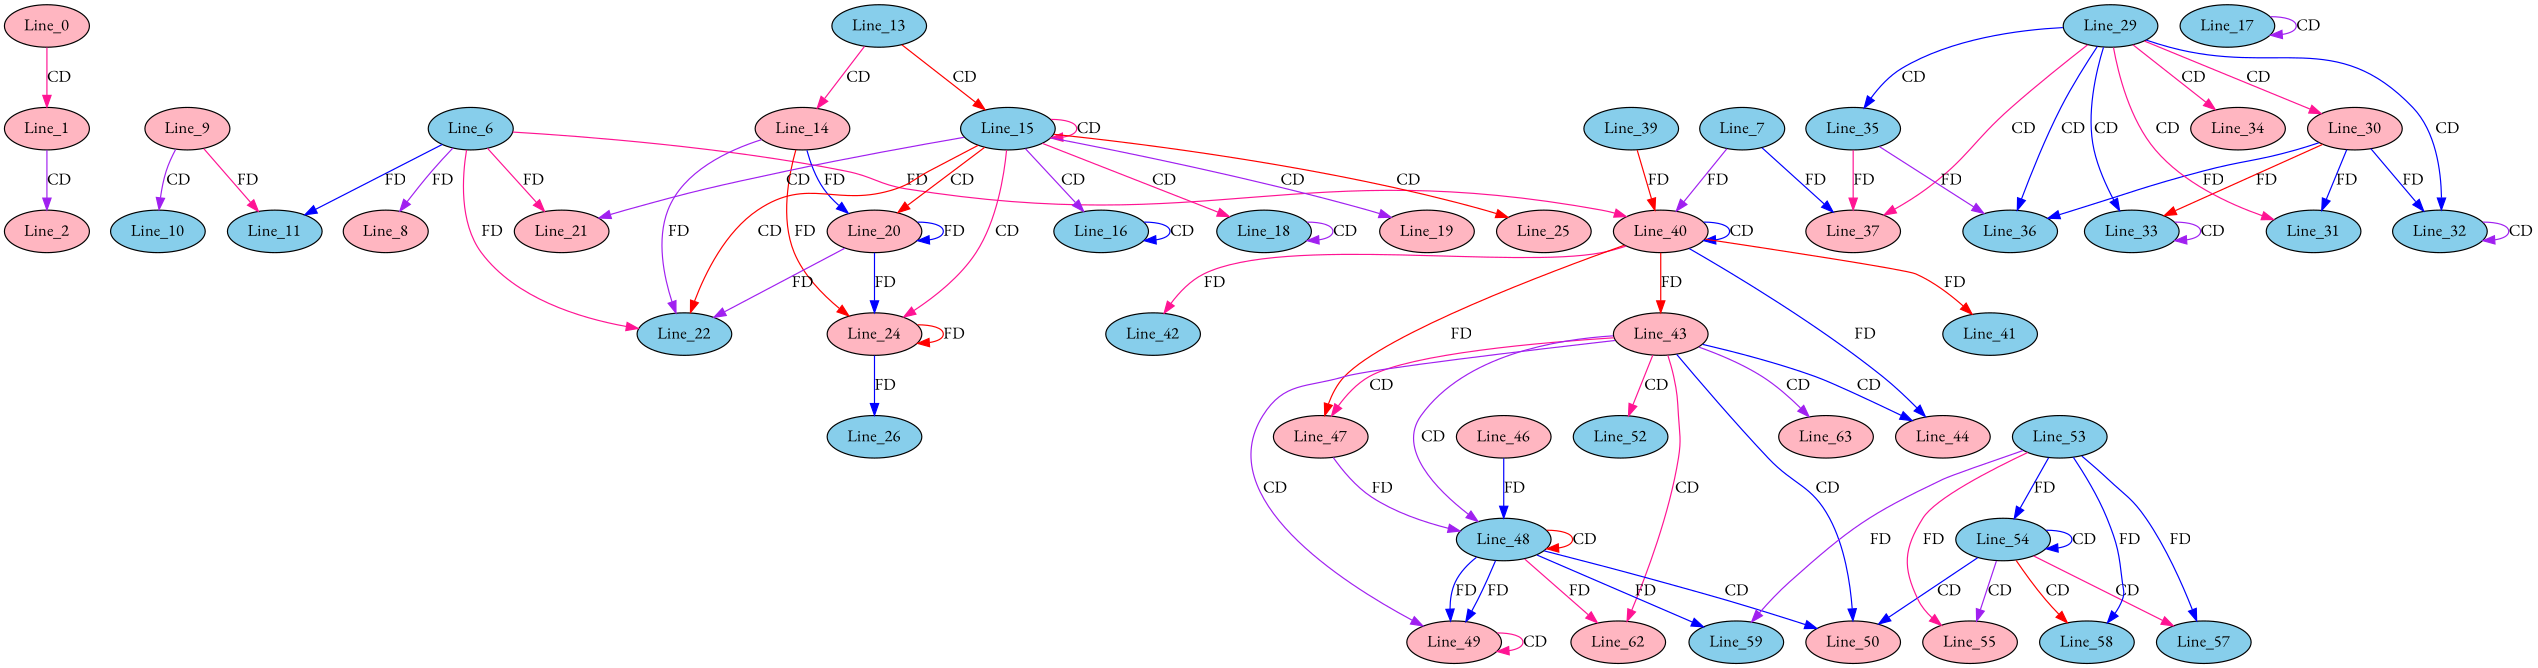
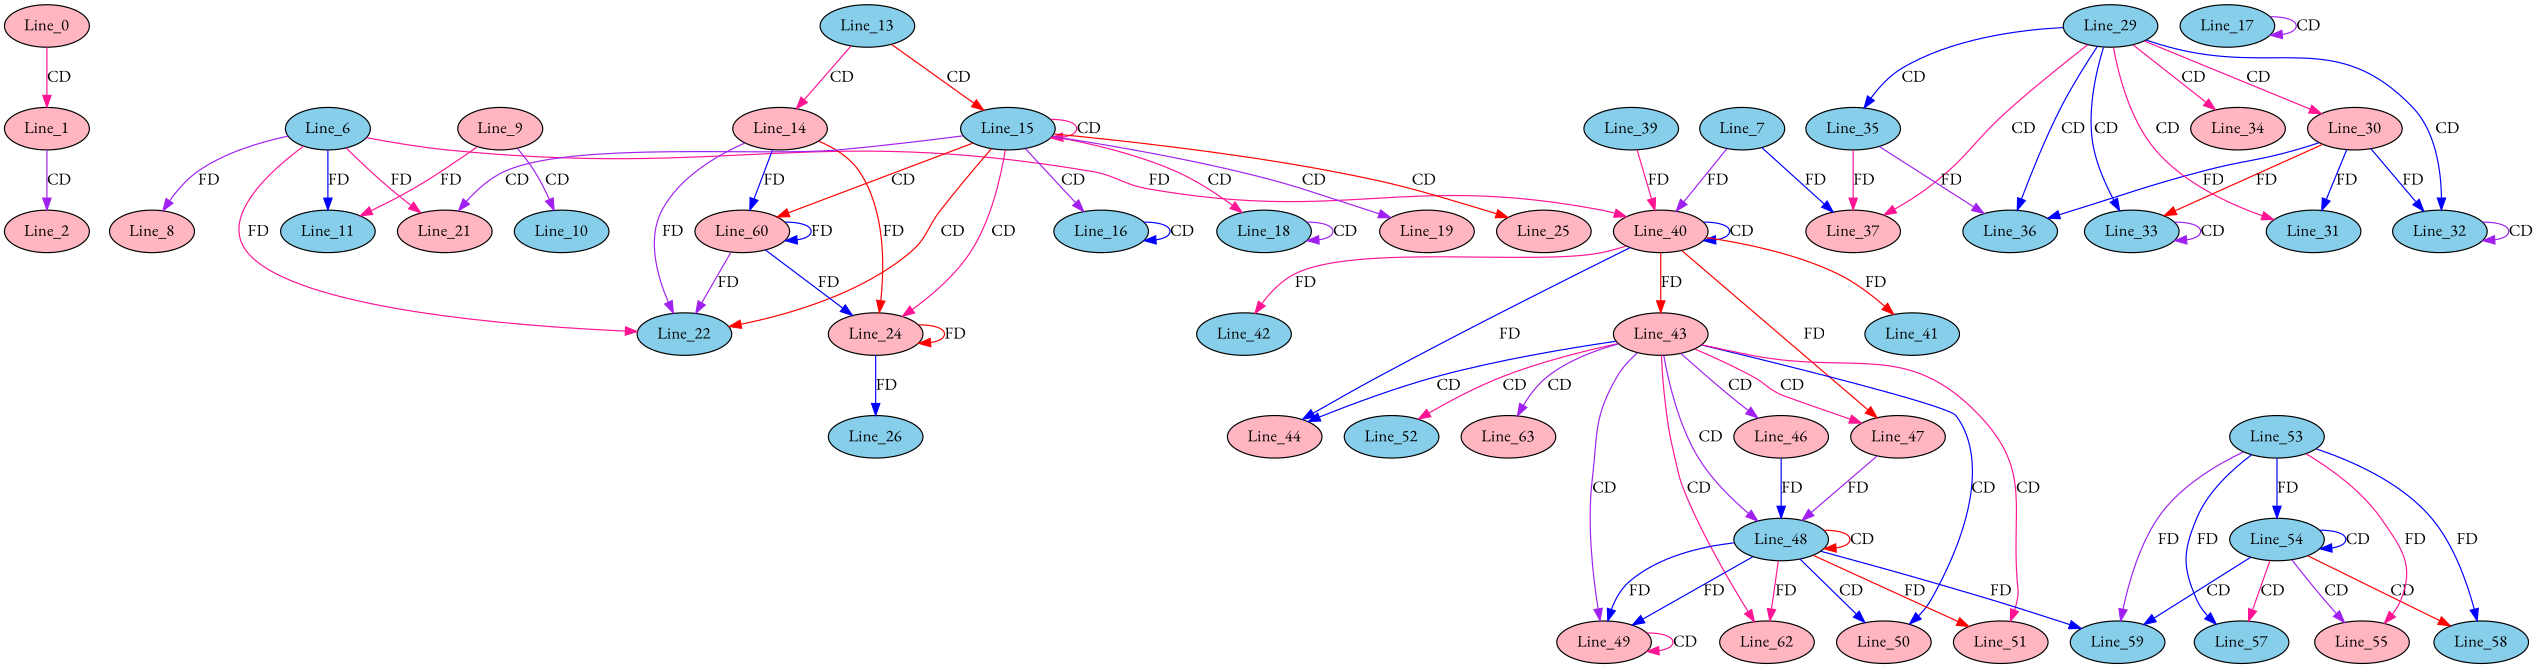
(1644, 174) -> (1644, 174)
(874, 231) -> (742, 231)
none -> (1714, 383)
(1933, 587) -> (2202, 588)
none -> (2001, 642)
